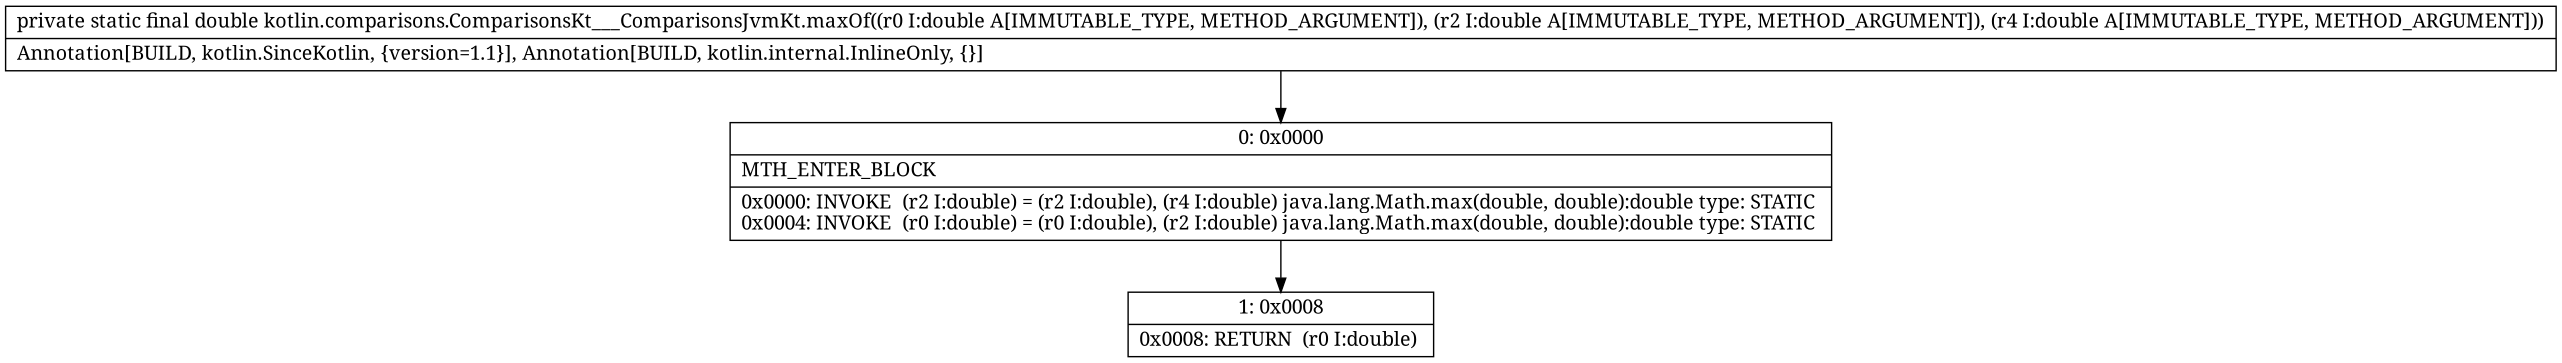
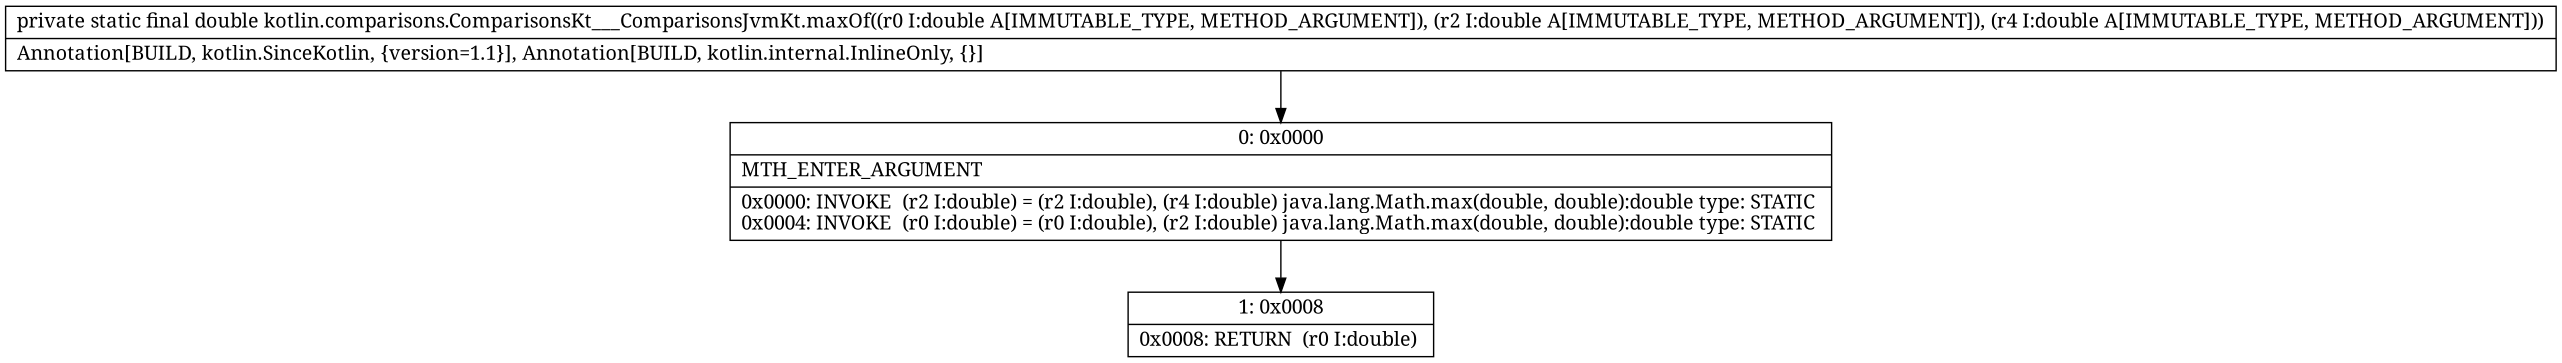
(839, 170) -> (862, 170)
